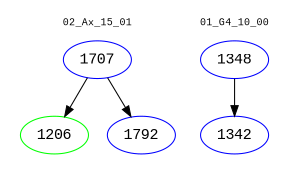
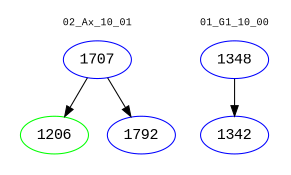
(98, 23) -> (98, 23)
(235, 23) -> (235, 23)
